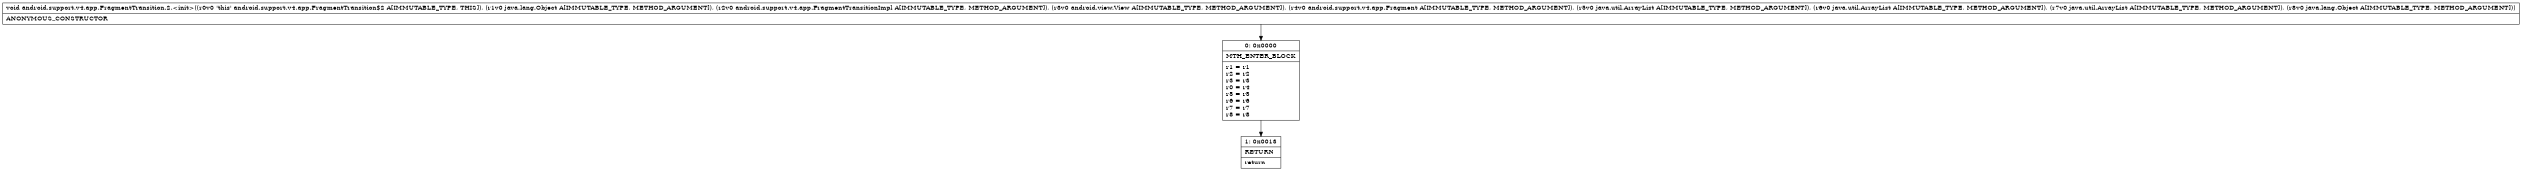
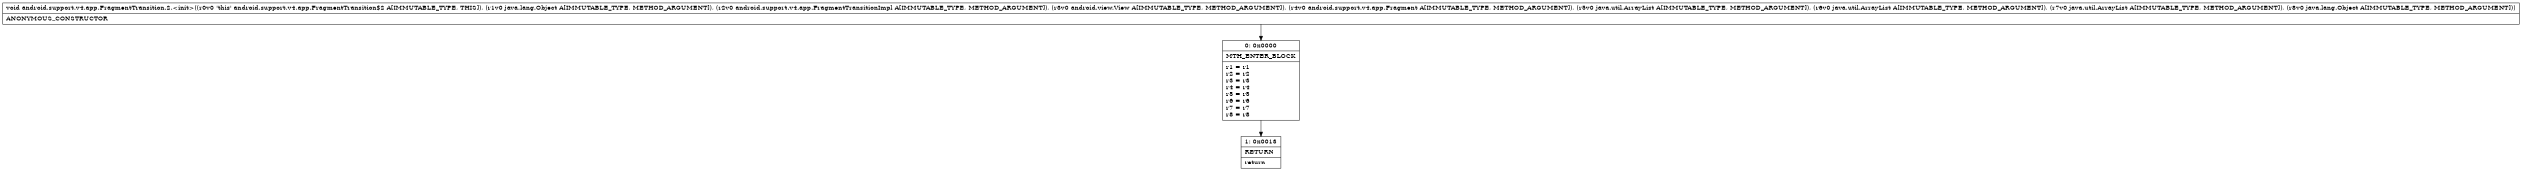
(1238, 87) -> (1238, 87)
